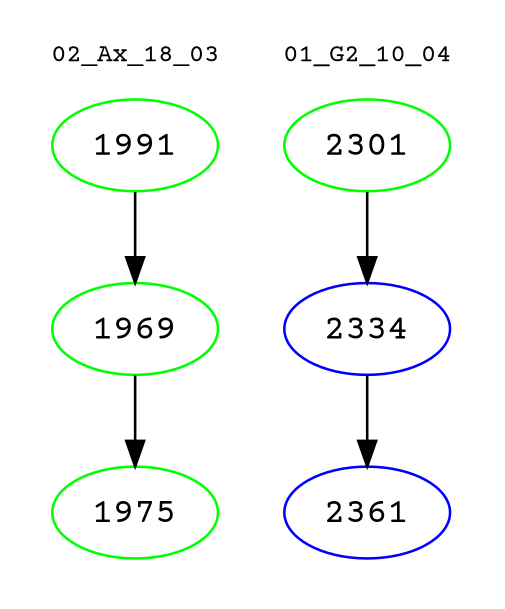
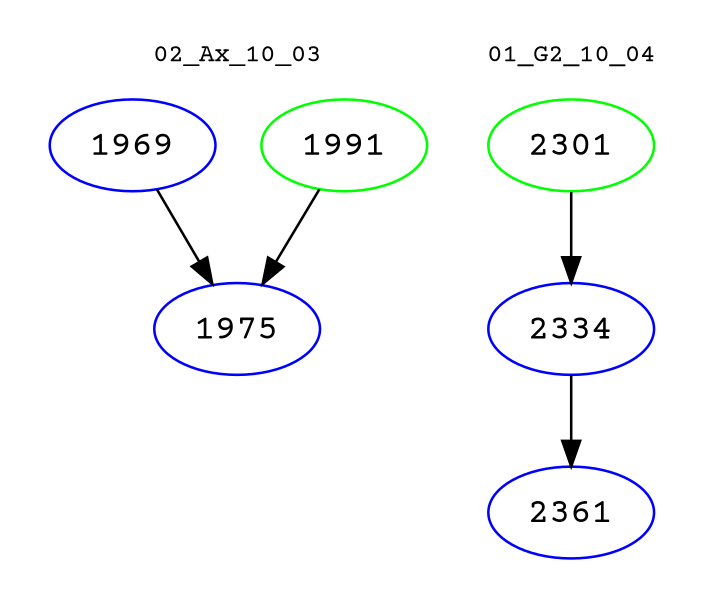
(136, 55) -> (238, 55)
(135, 225) -> (298, 226)
(135, 329) -> (133, 145)
(135, 513) -> (237, 329)
